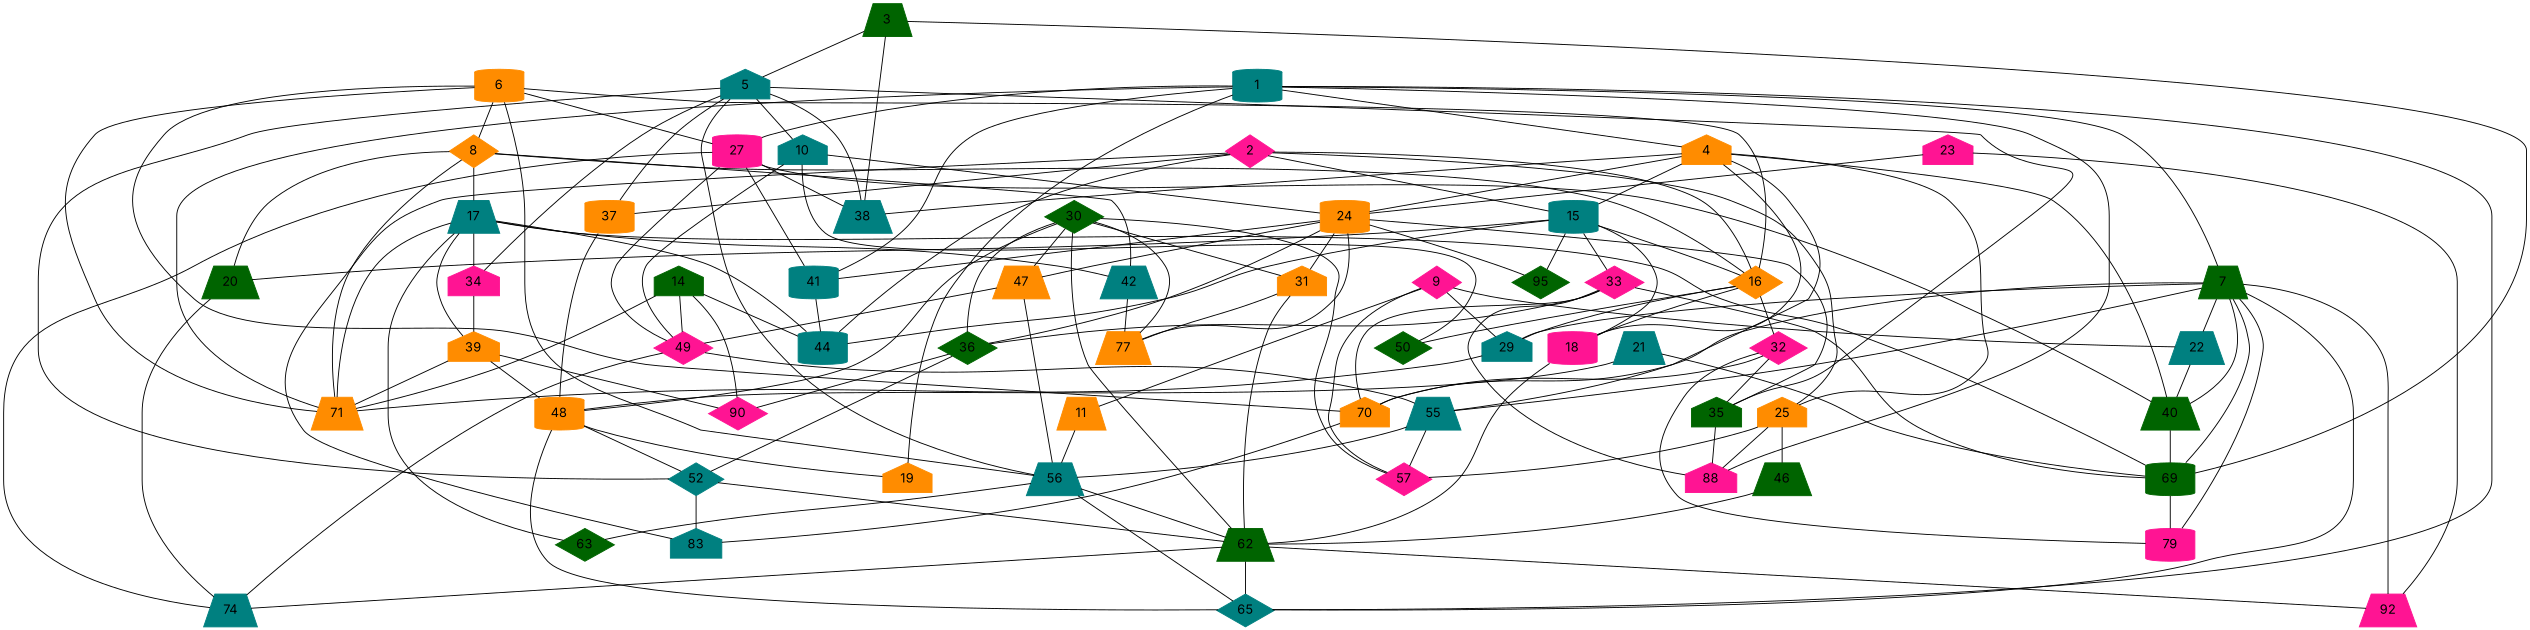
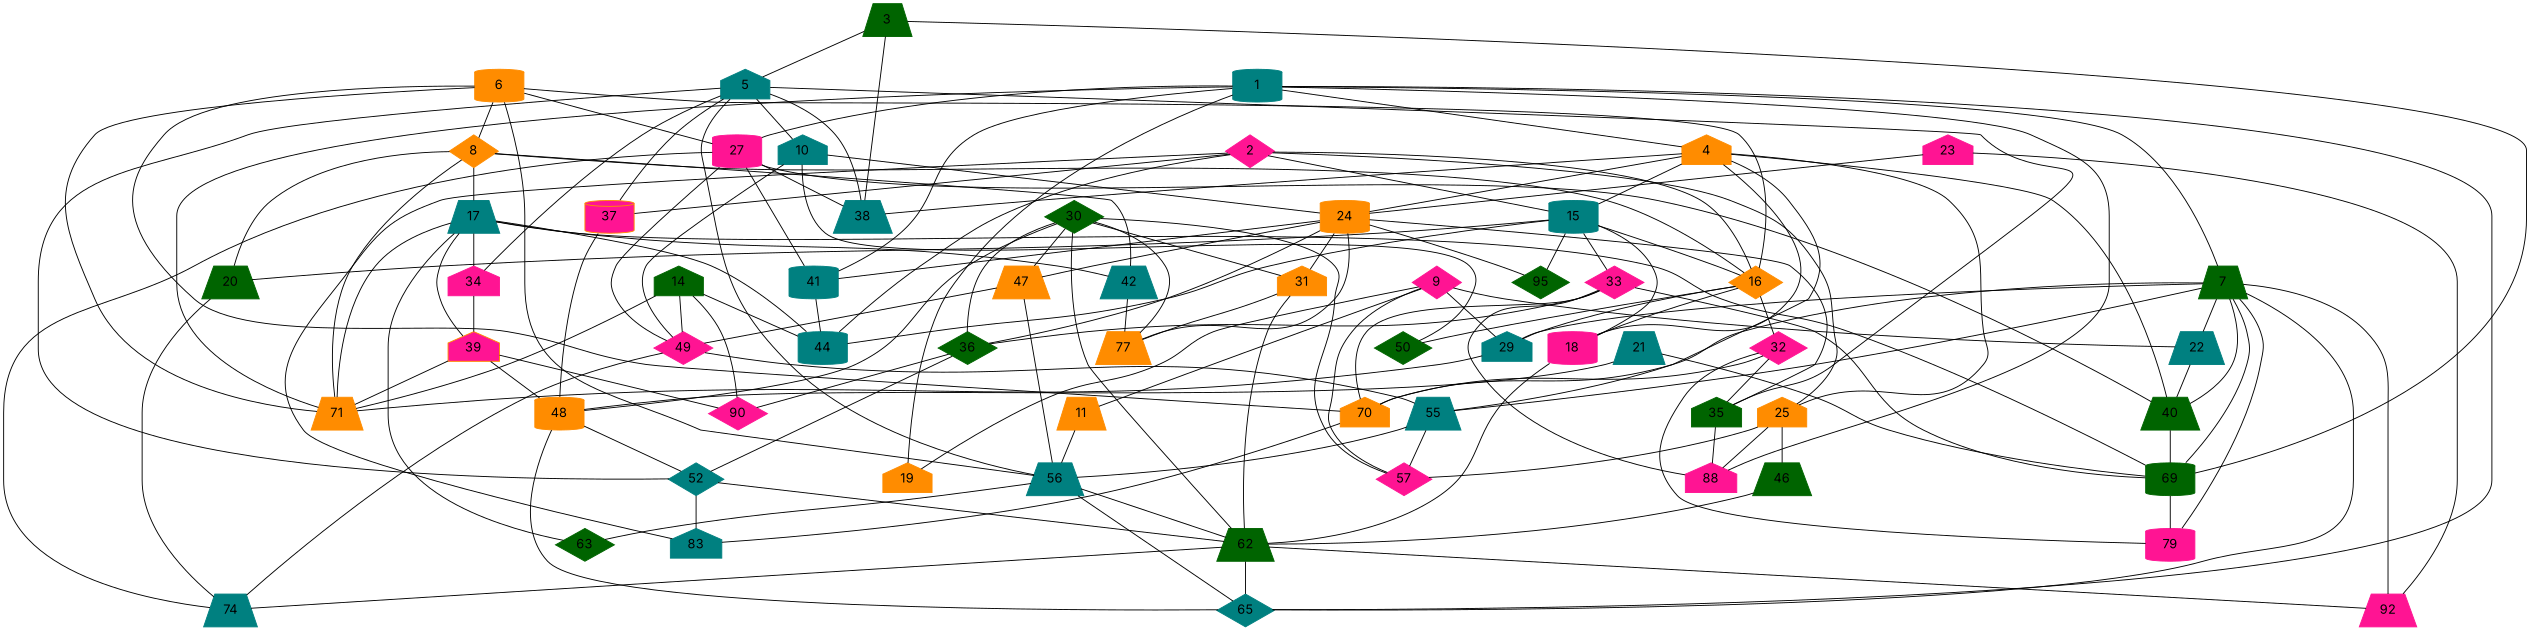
(610, 217) -> (610, 217)
(474, 348) -> (474, 348)
(724, 457) -> (1176, 355)
